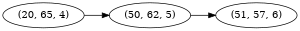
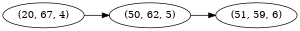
(43, 15) -> (43, 15)
(256, 15) -> (256, 15)
